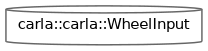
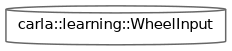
(104, 25) -> (116, 25)
